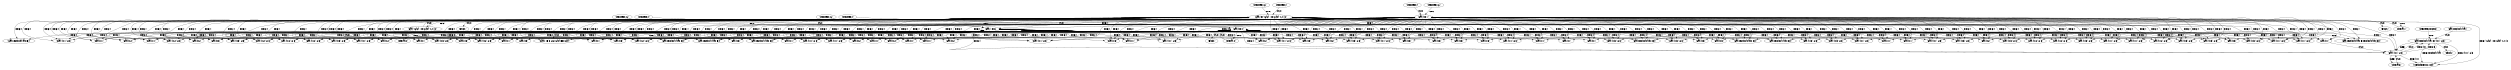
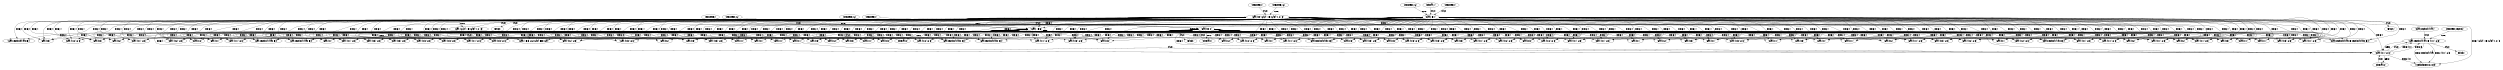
(1917, 18) -> none
(2335, 35) -> (2306, 35)
